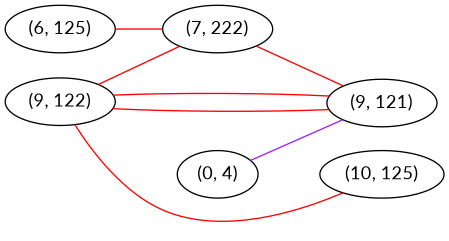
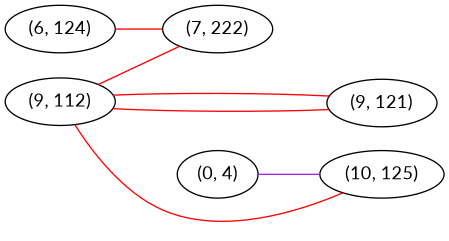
(60, 29) -> (60, 29)
(300, 66) -> none
(60, 102) -> (60, 102)
(296, 140) -> (289, 174)
